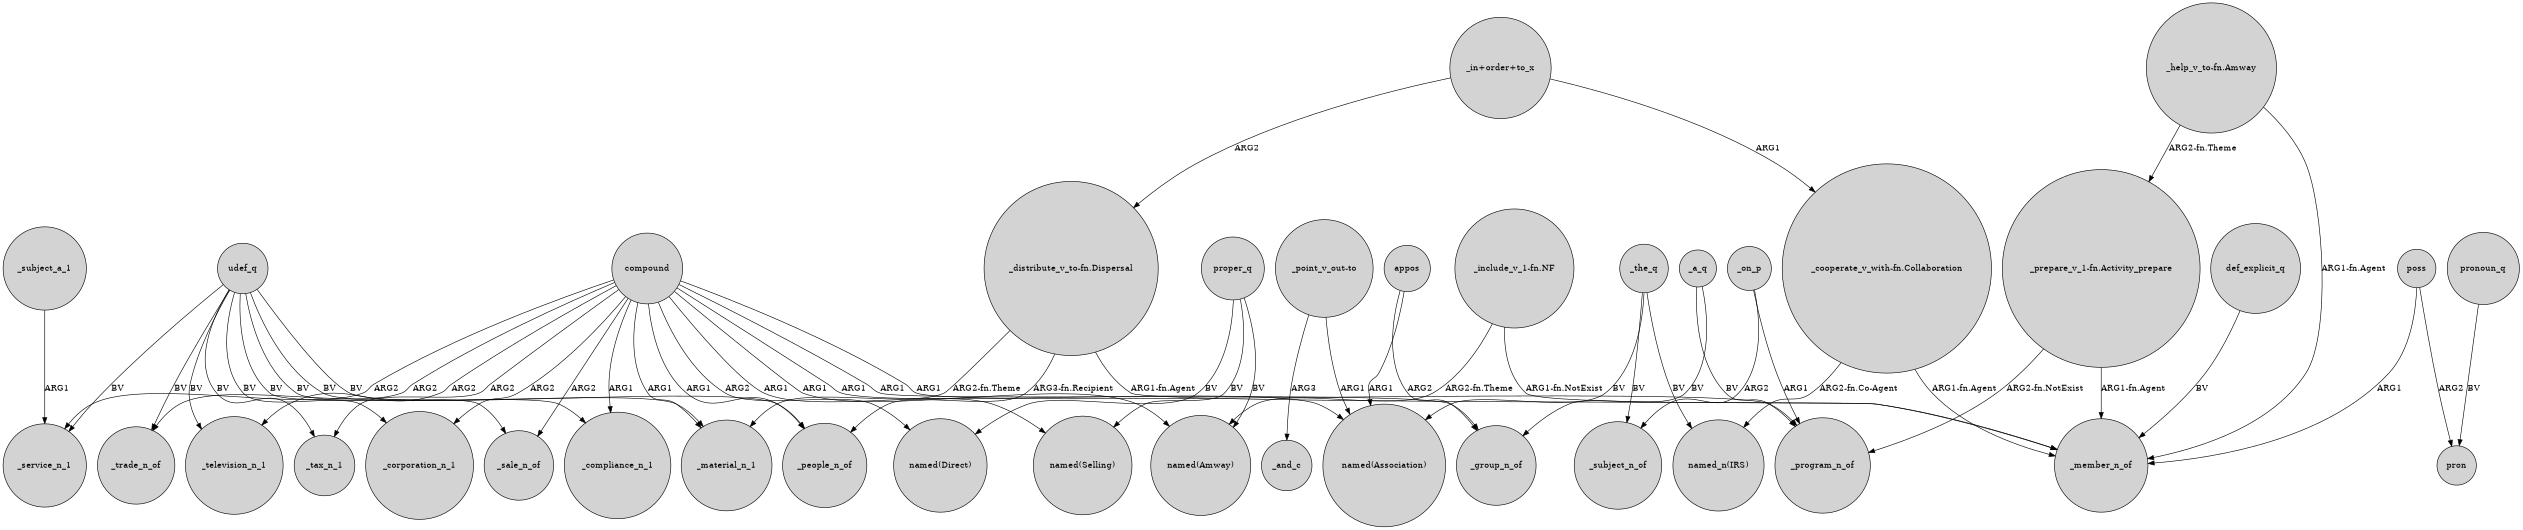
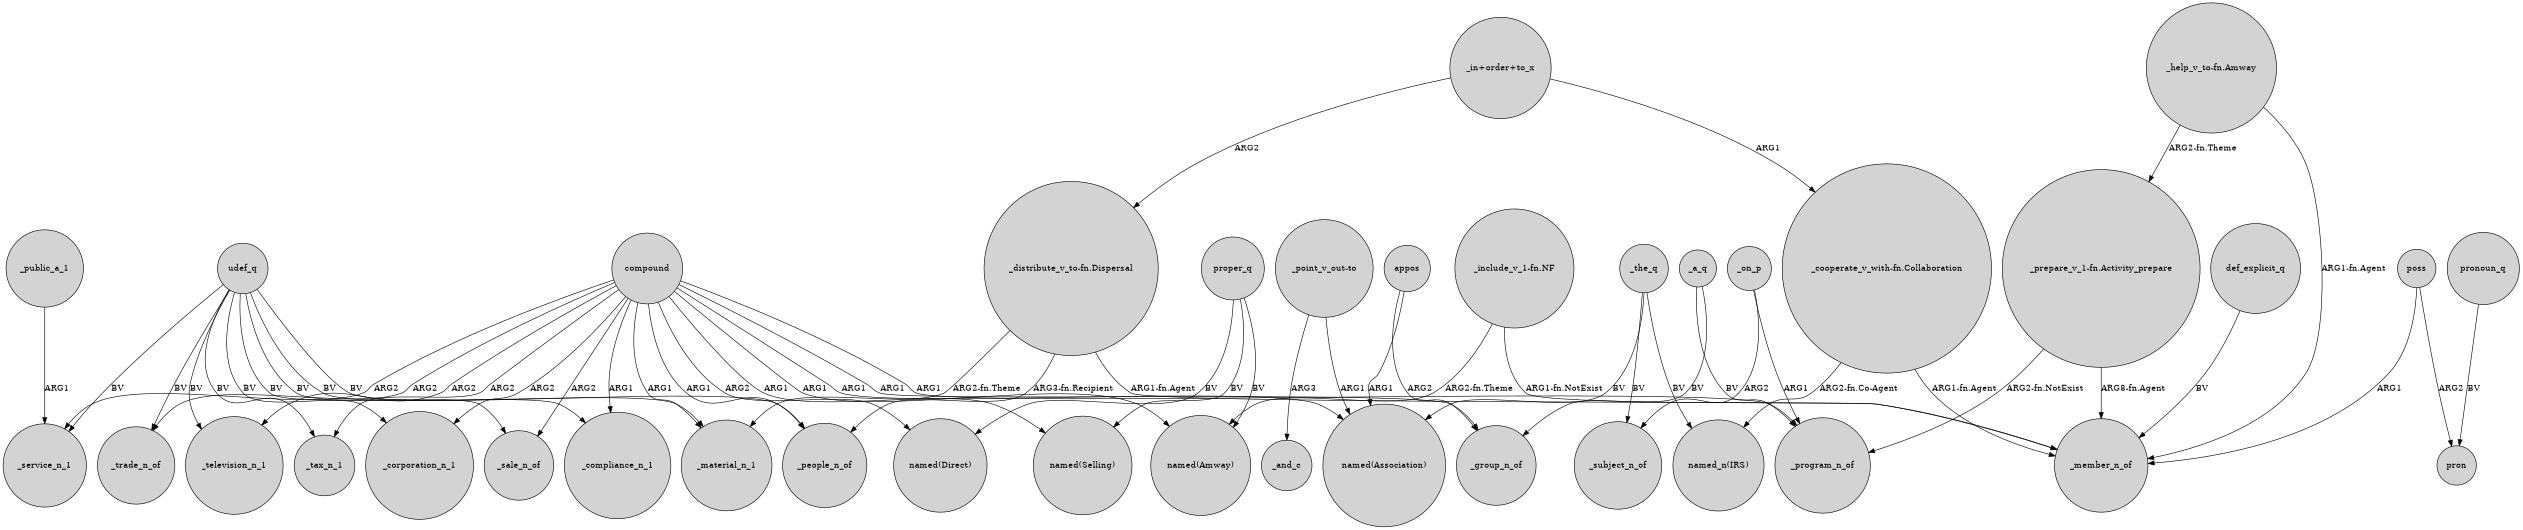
(45, 268) -> (45, 268)
(2133, 389) -> (2133, 389)
